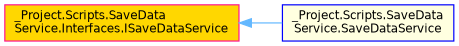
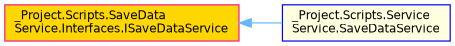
(368, 23) -> (366, 23)
